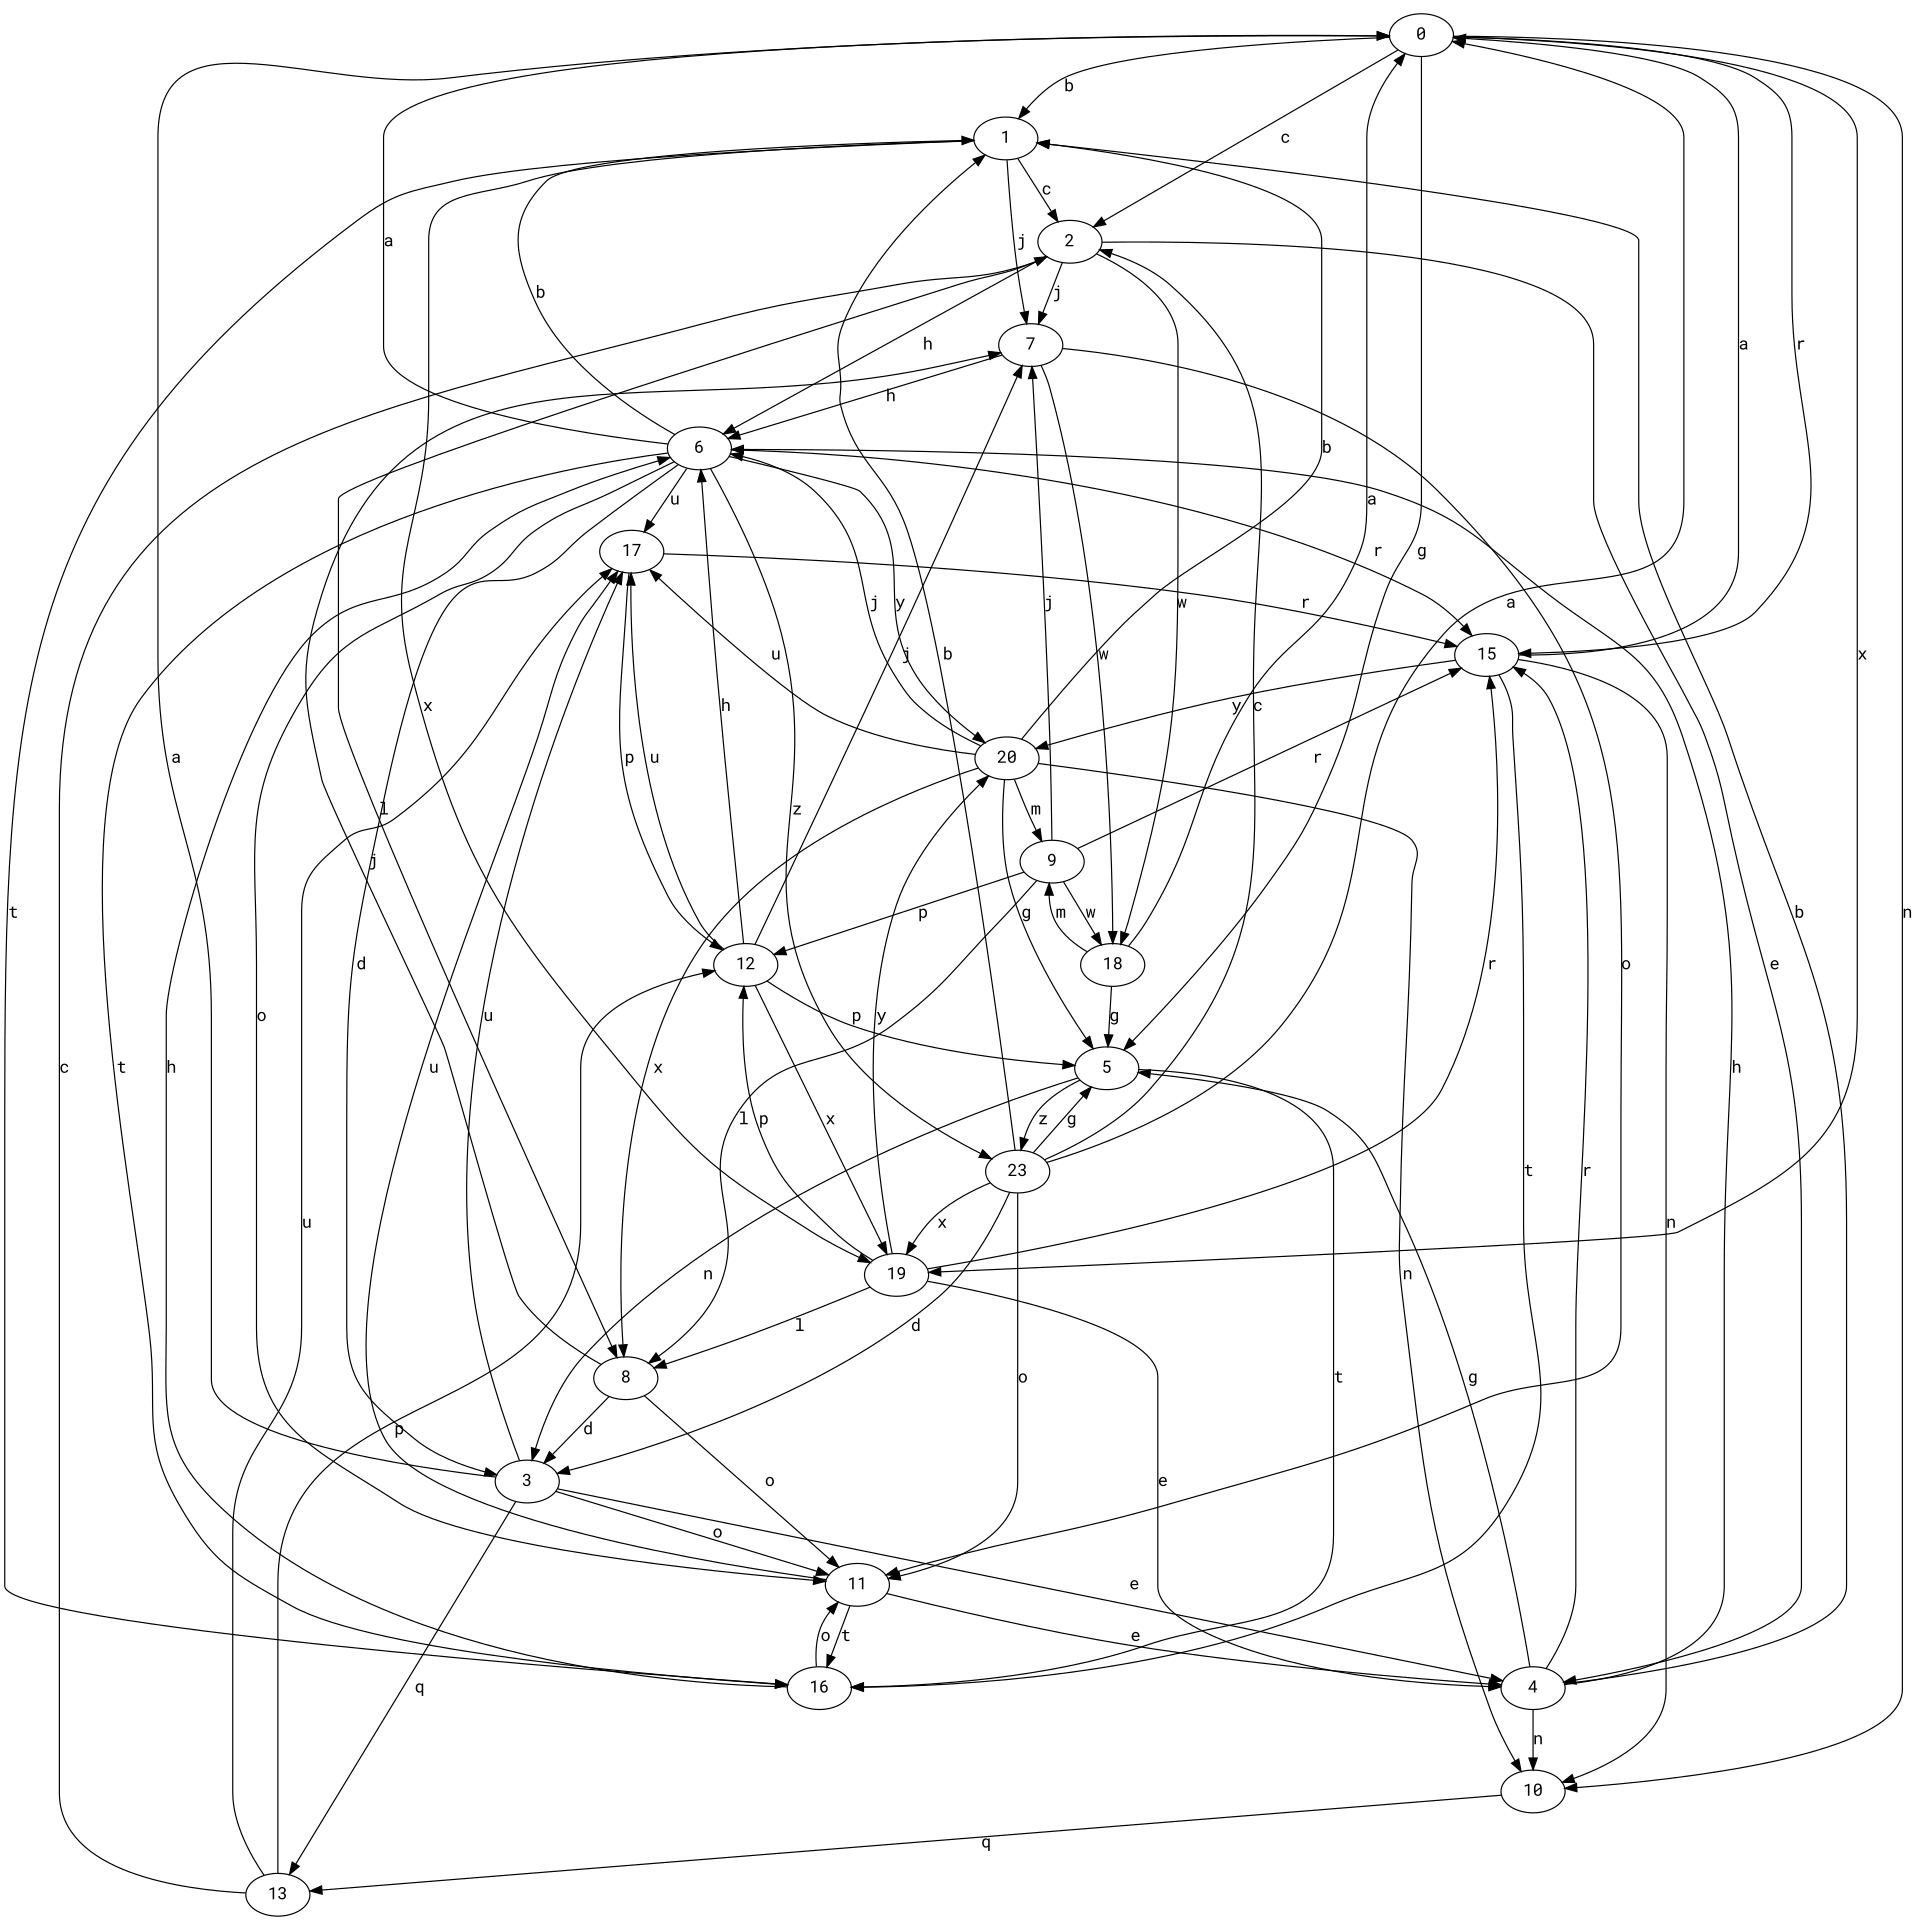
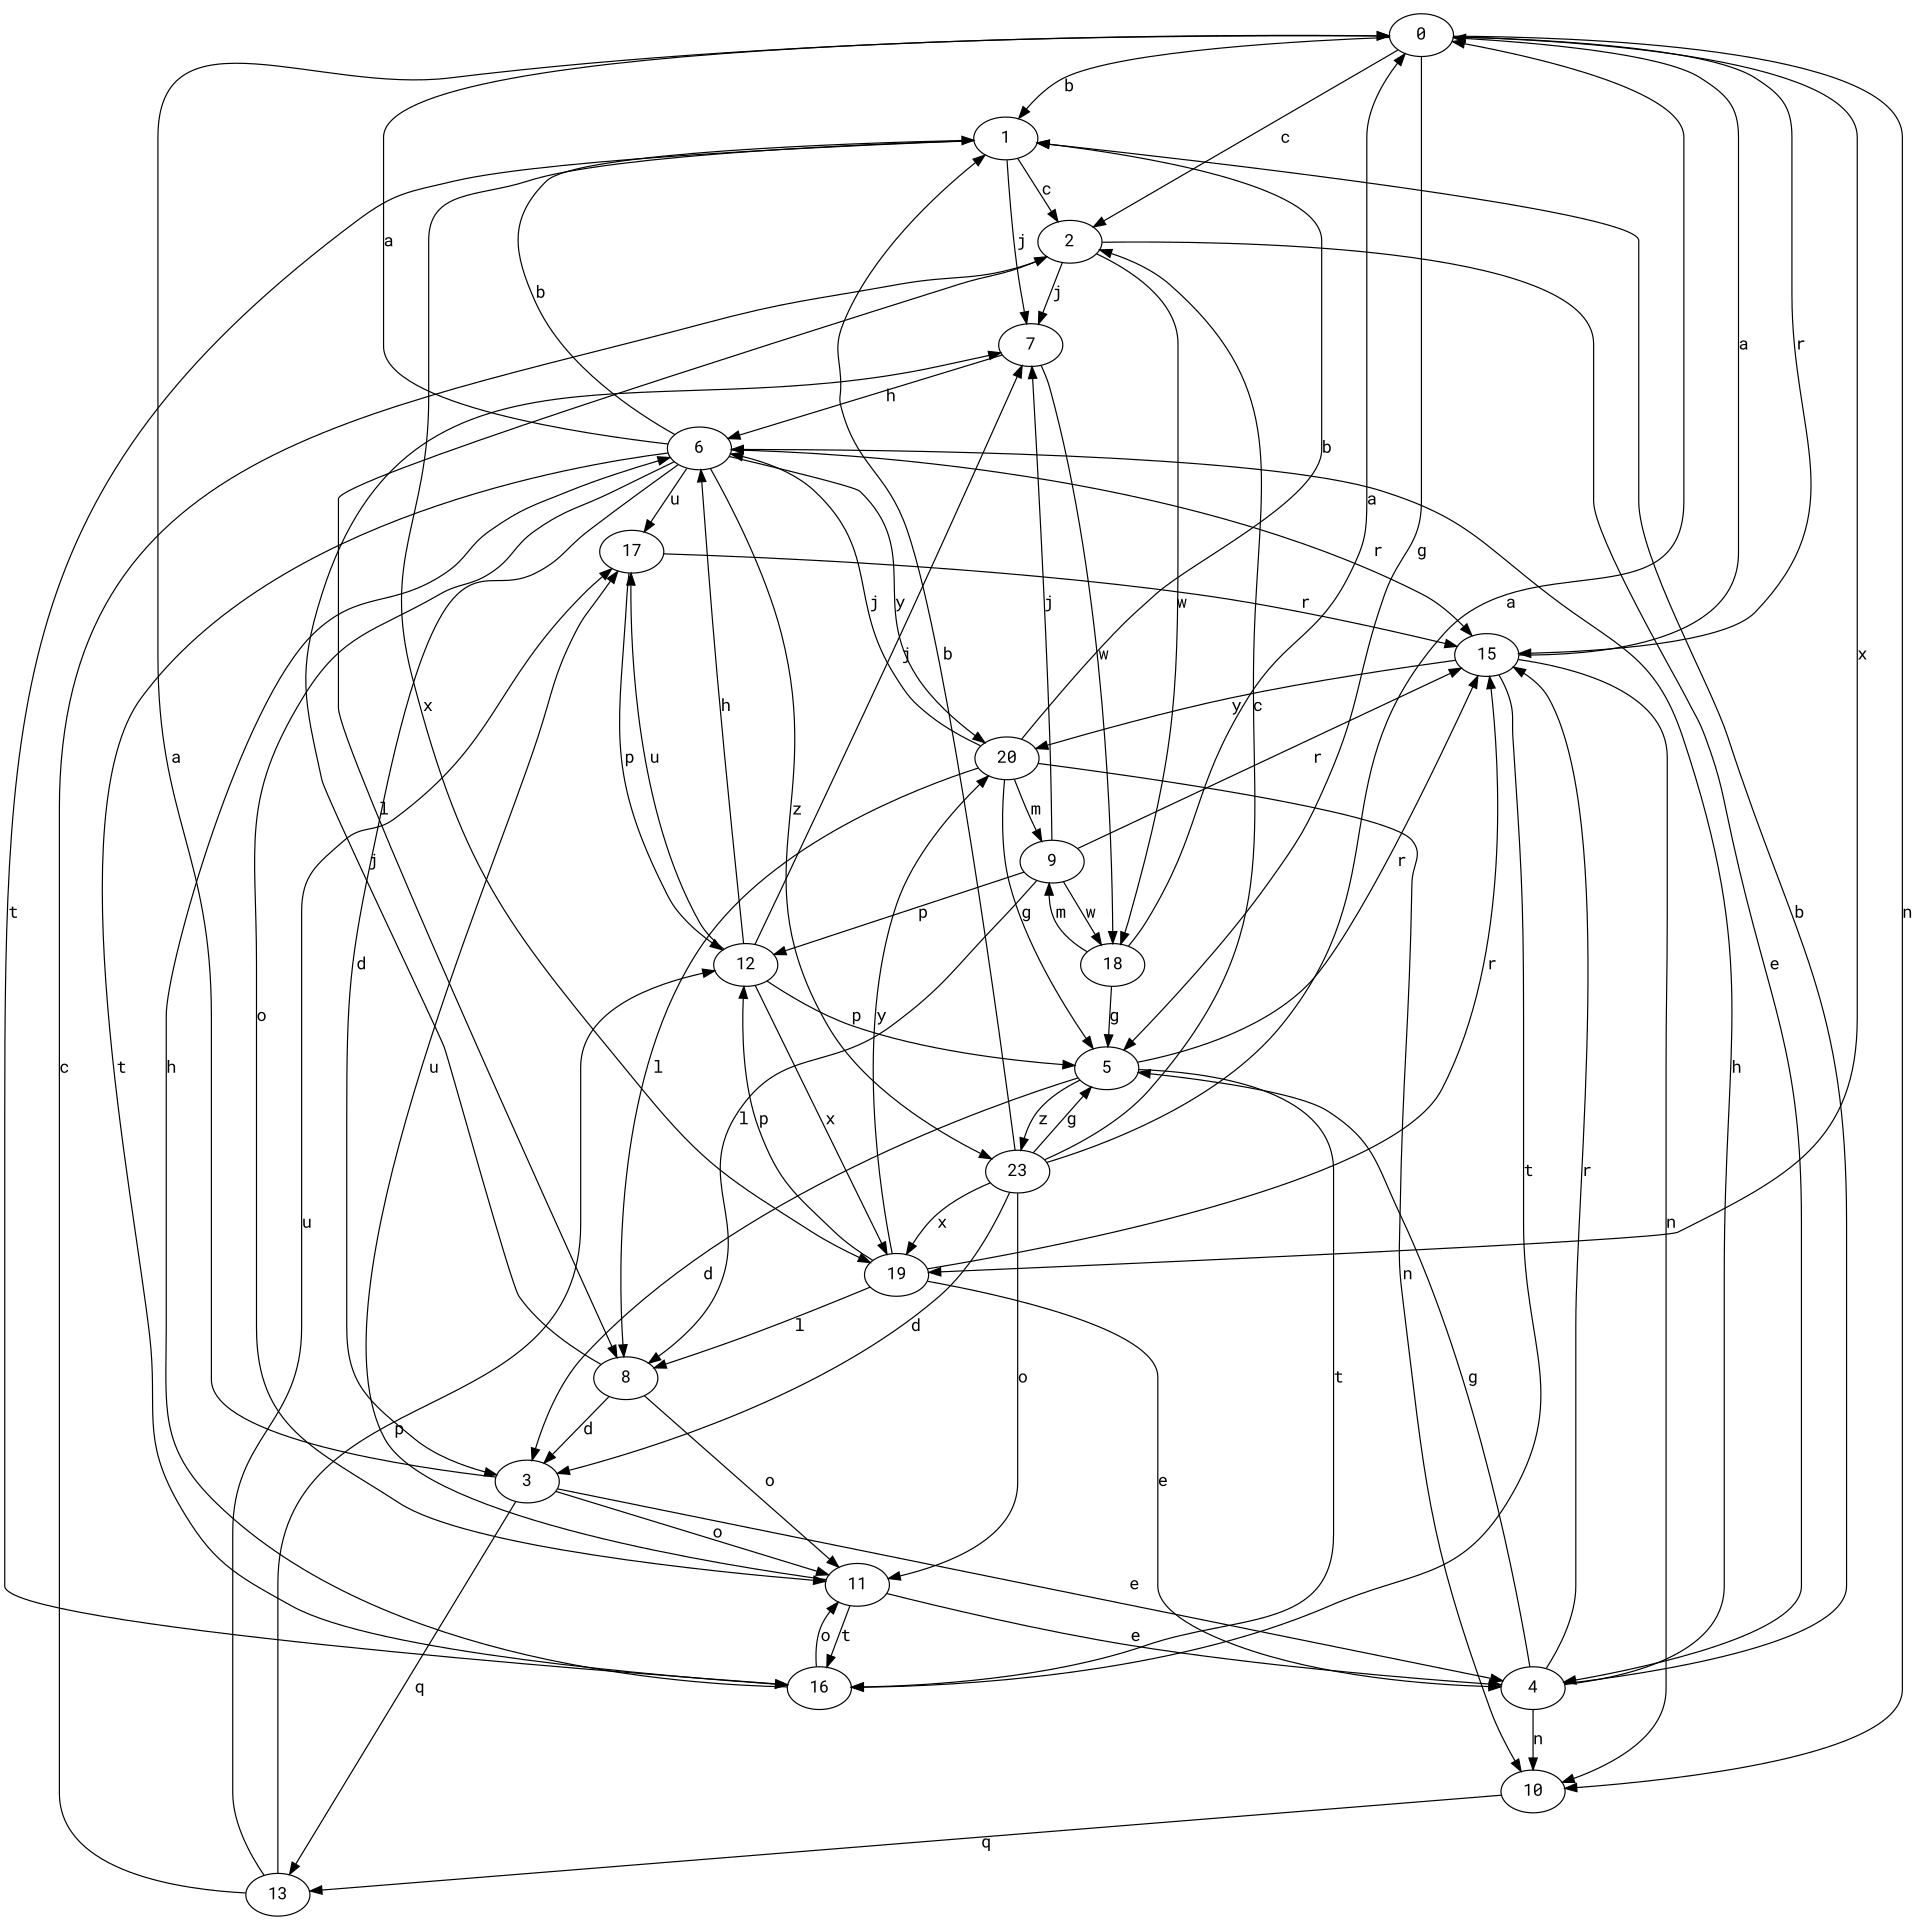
(890, 342) -> none
(800, 699) -> none
none -> (1352, 923)
(483, 1015) -> none
(658, 1068) -> (658, 1068)
(1621, 1070) -> none
(708, 1275) -> (708, 1275)
